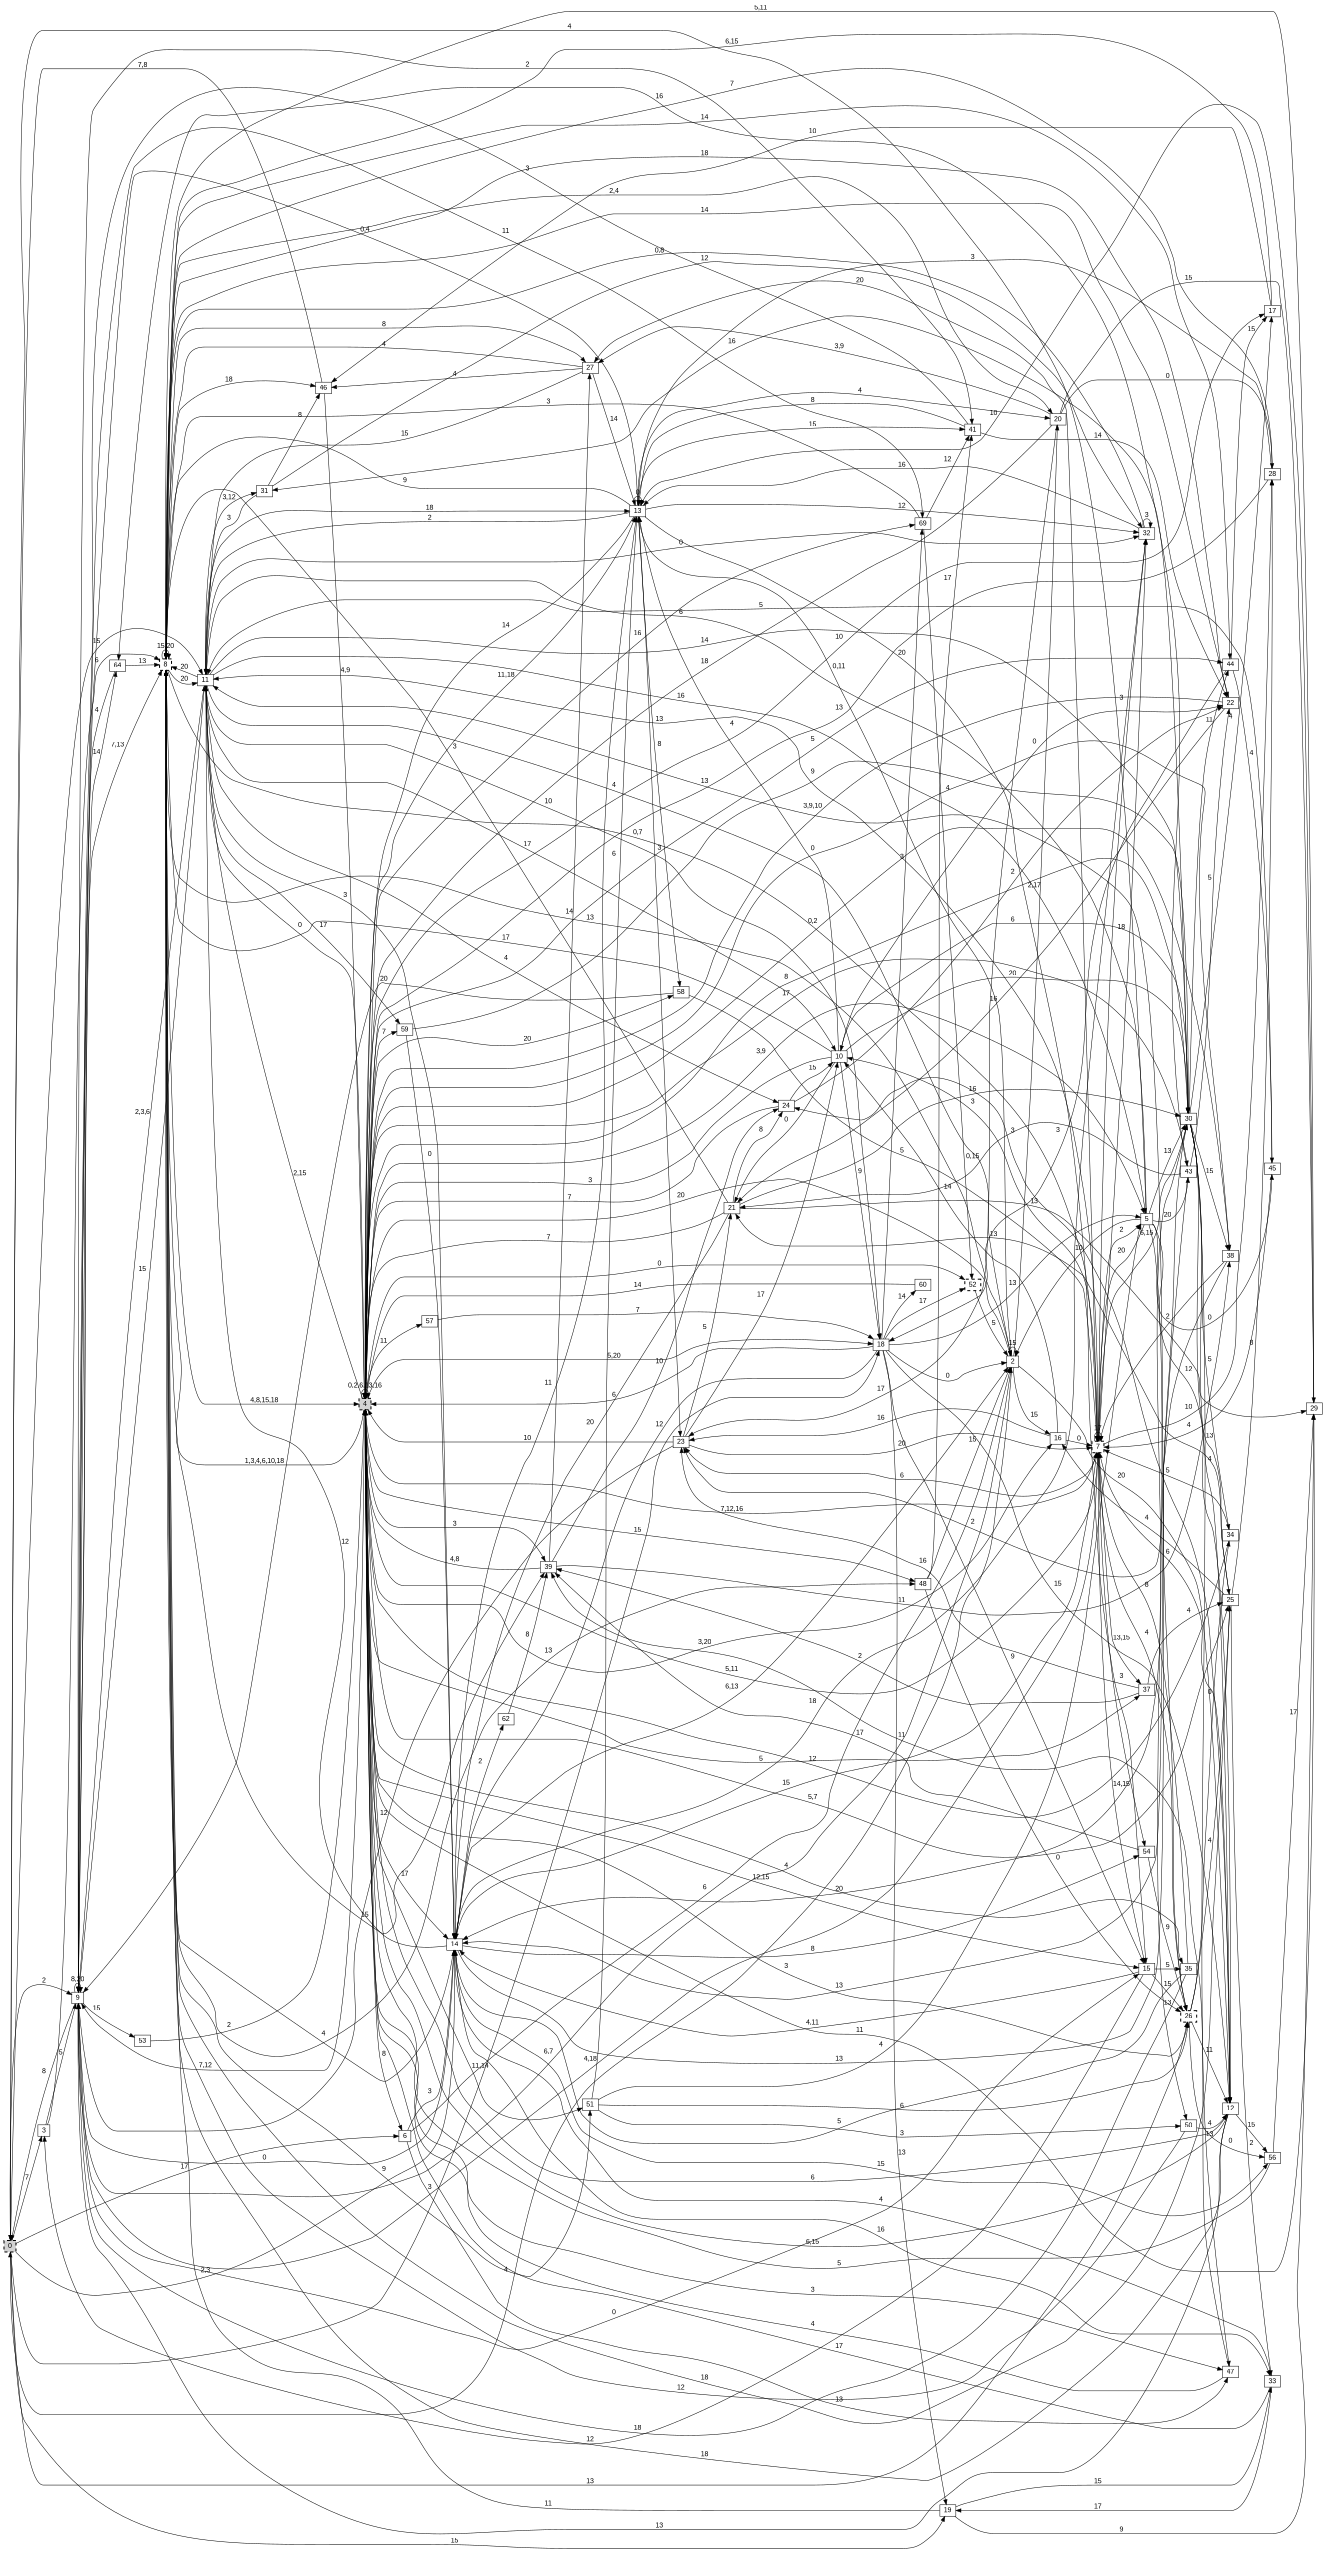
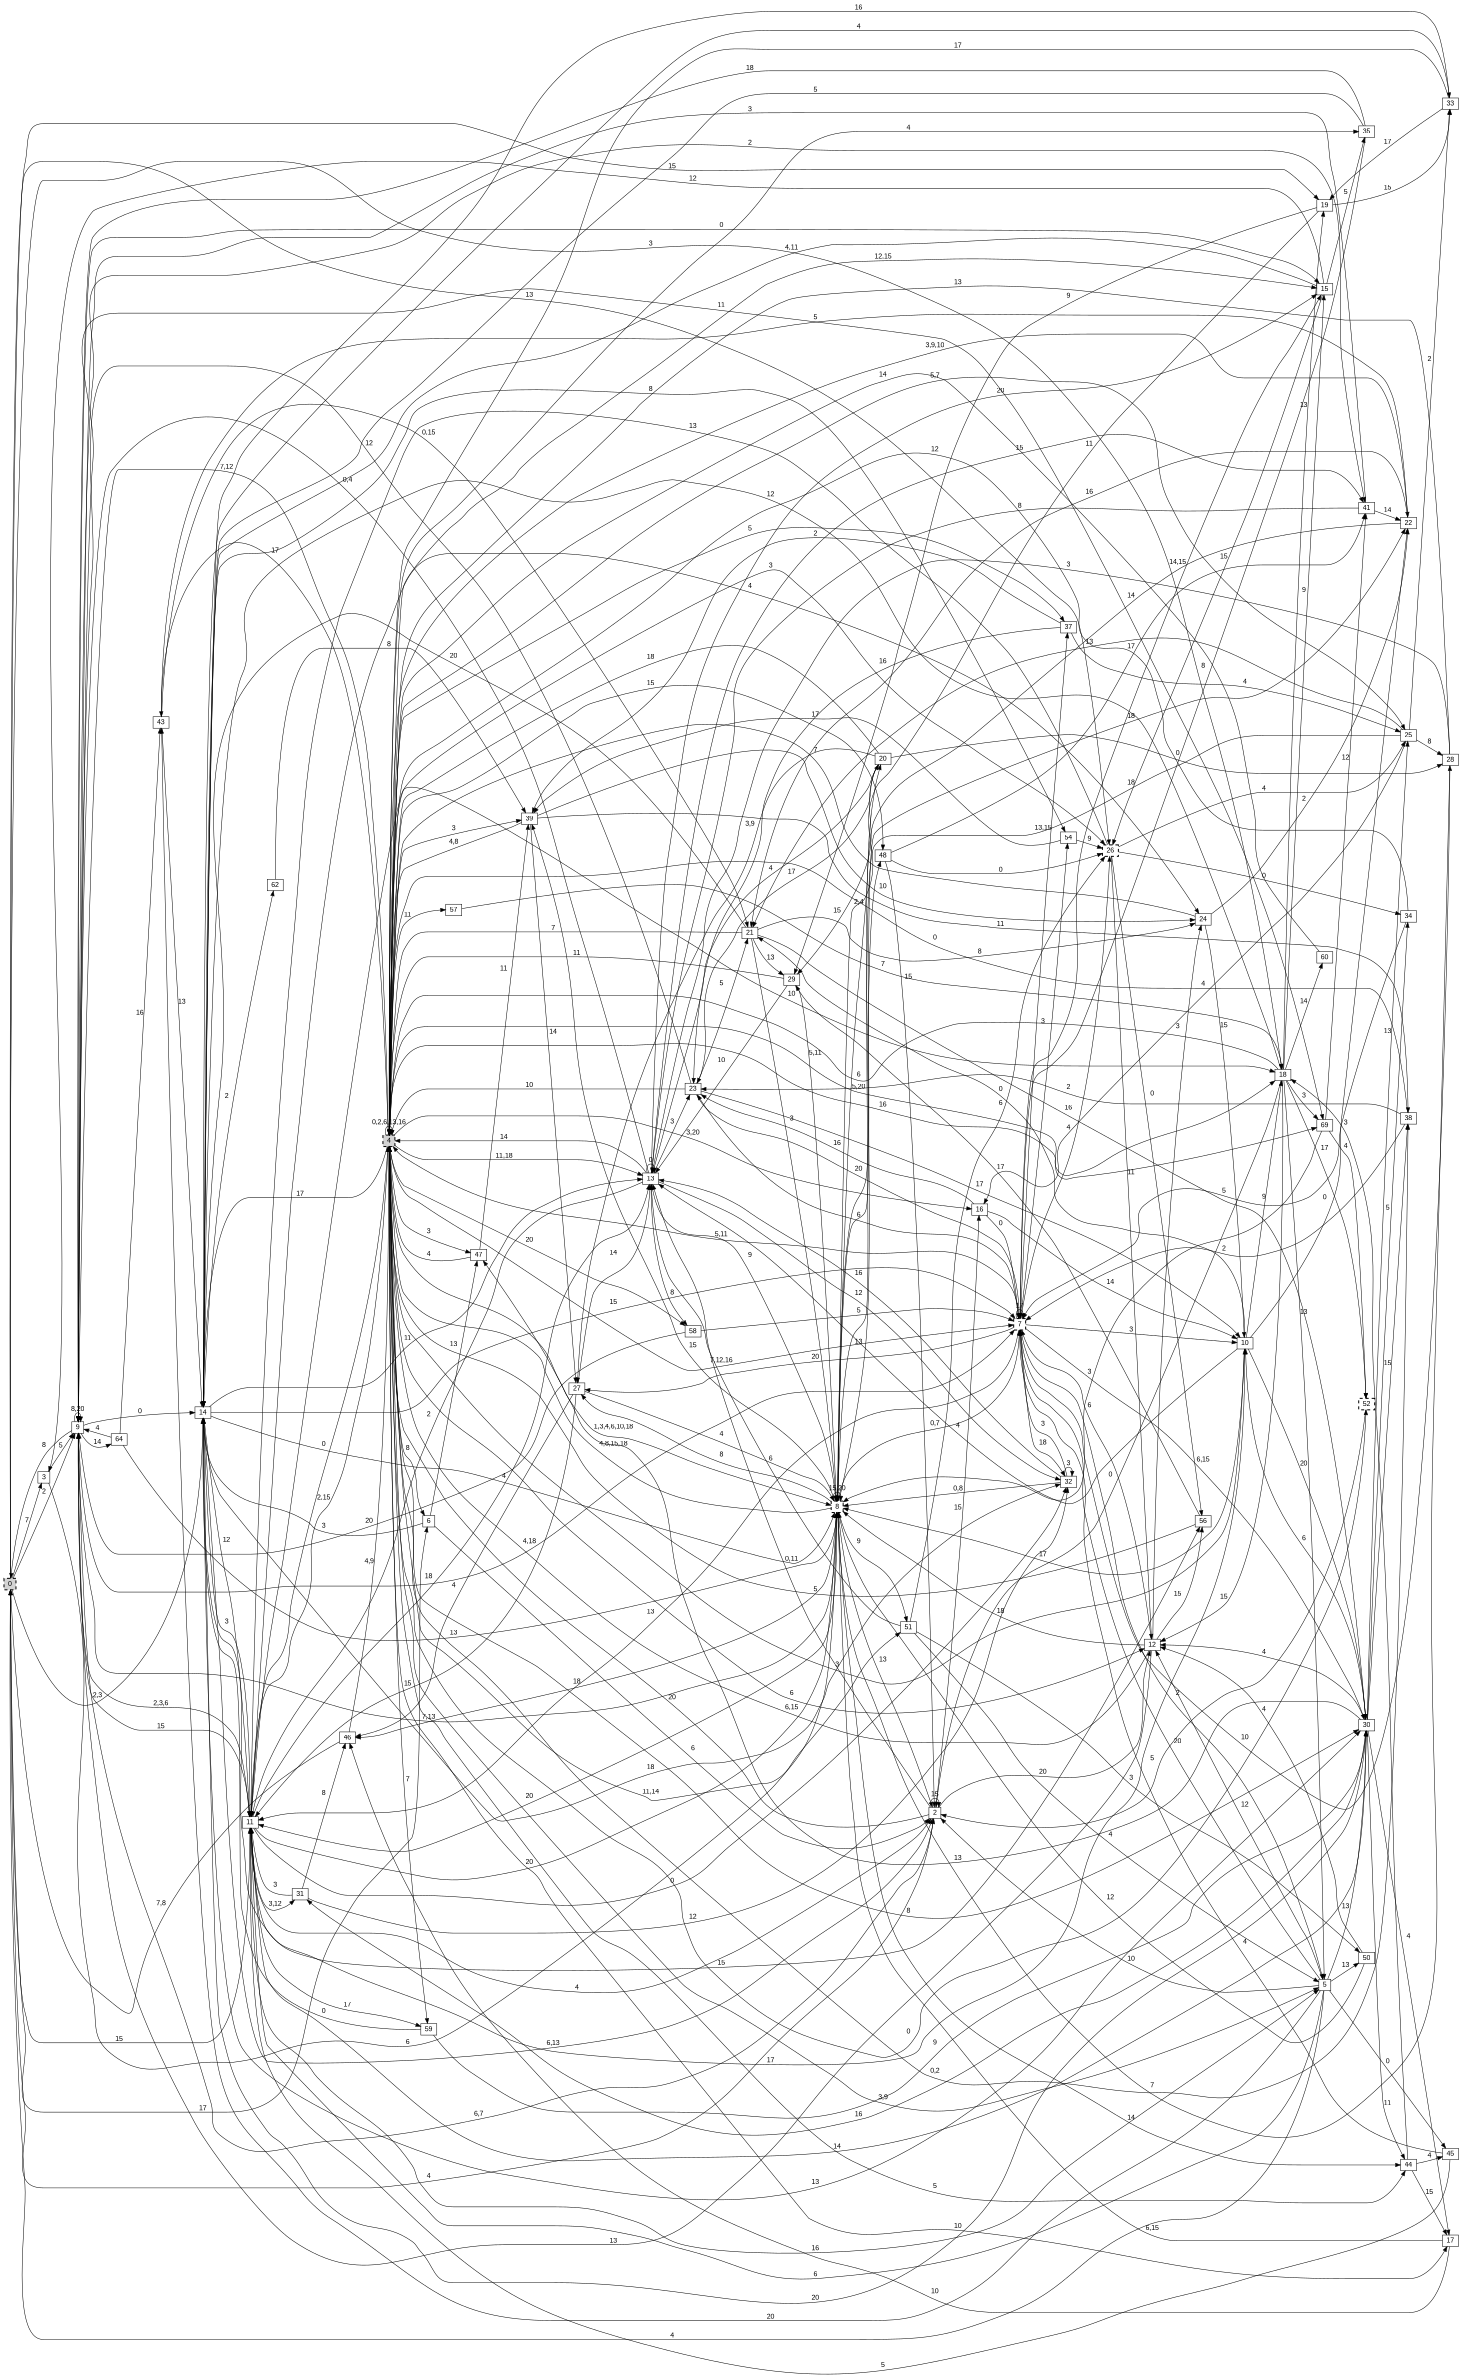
(835, 141) -> (140, 1084)
(1039, 916) -> none
(143, 2041) -> none
